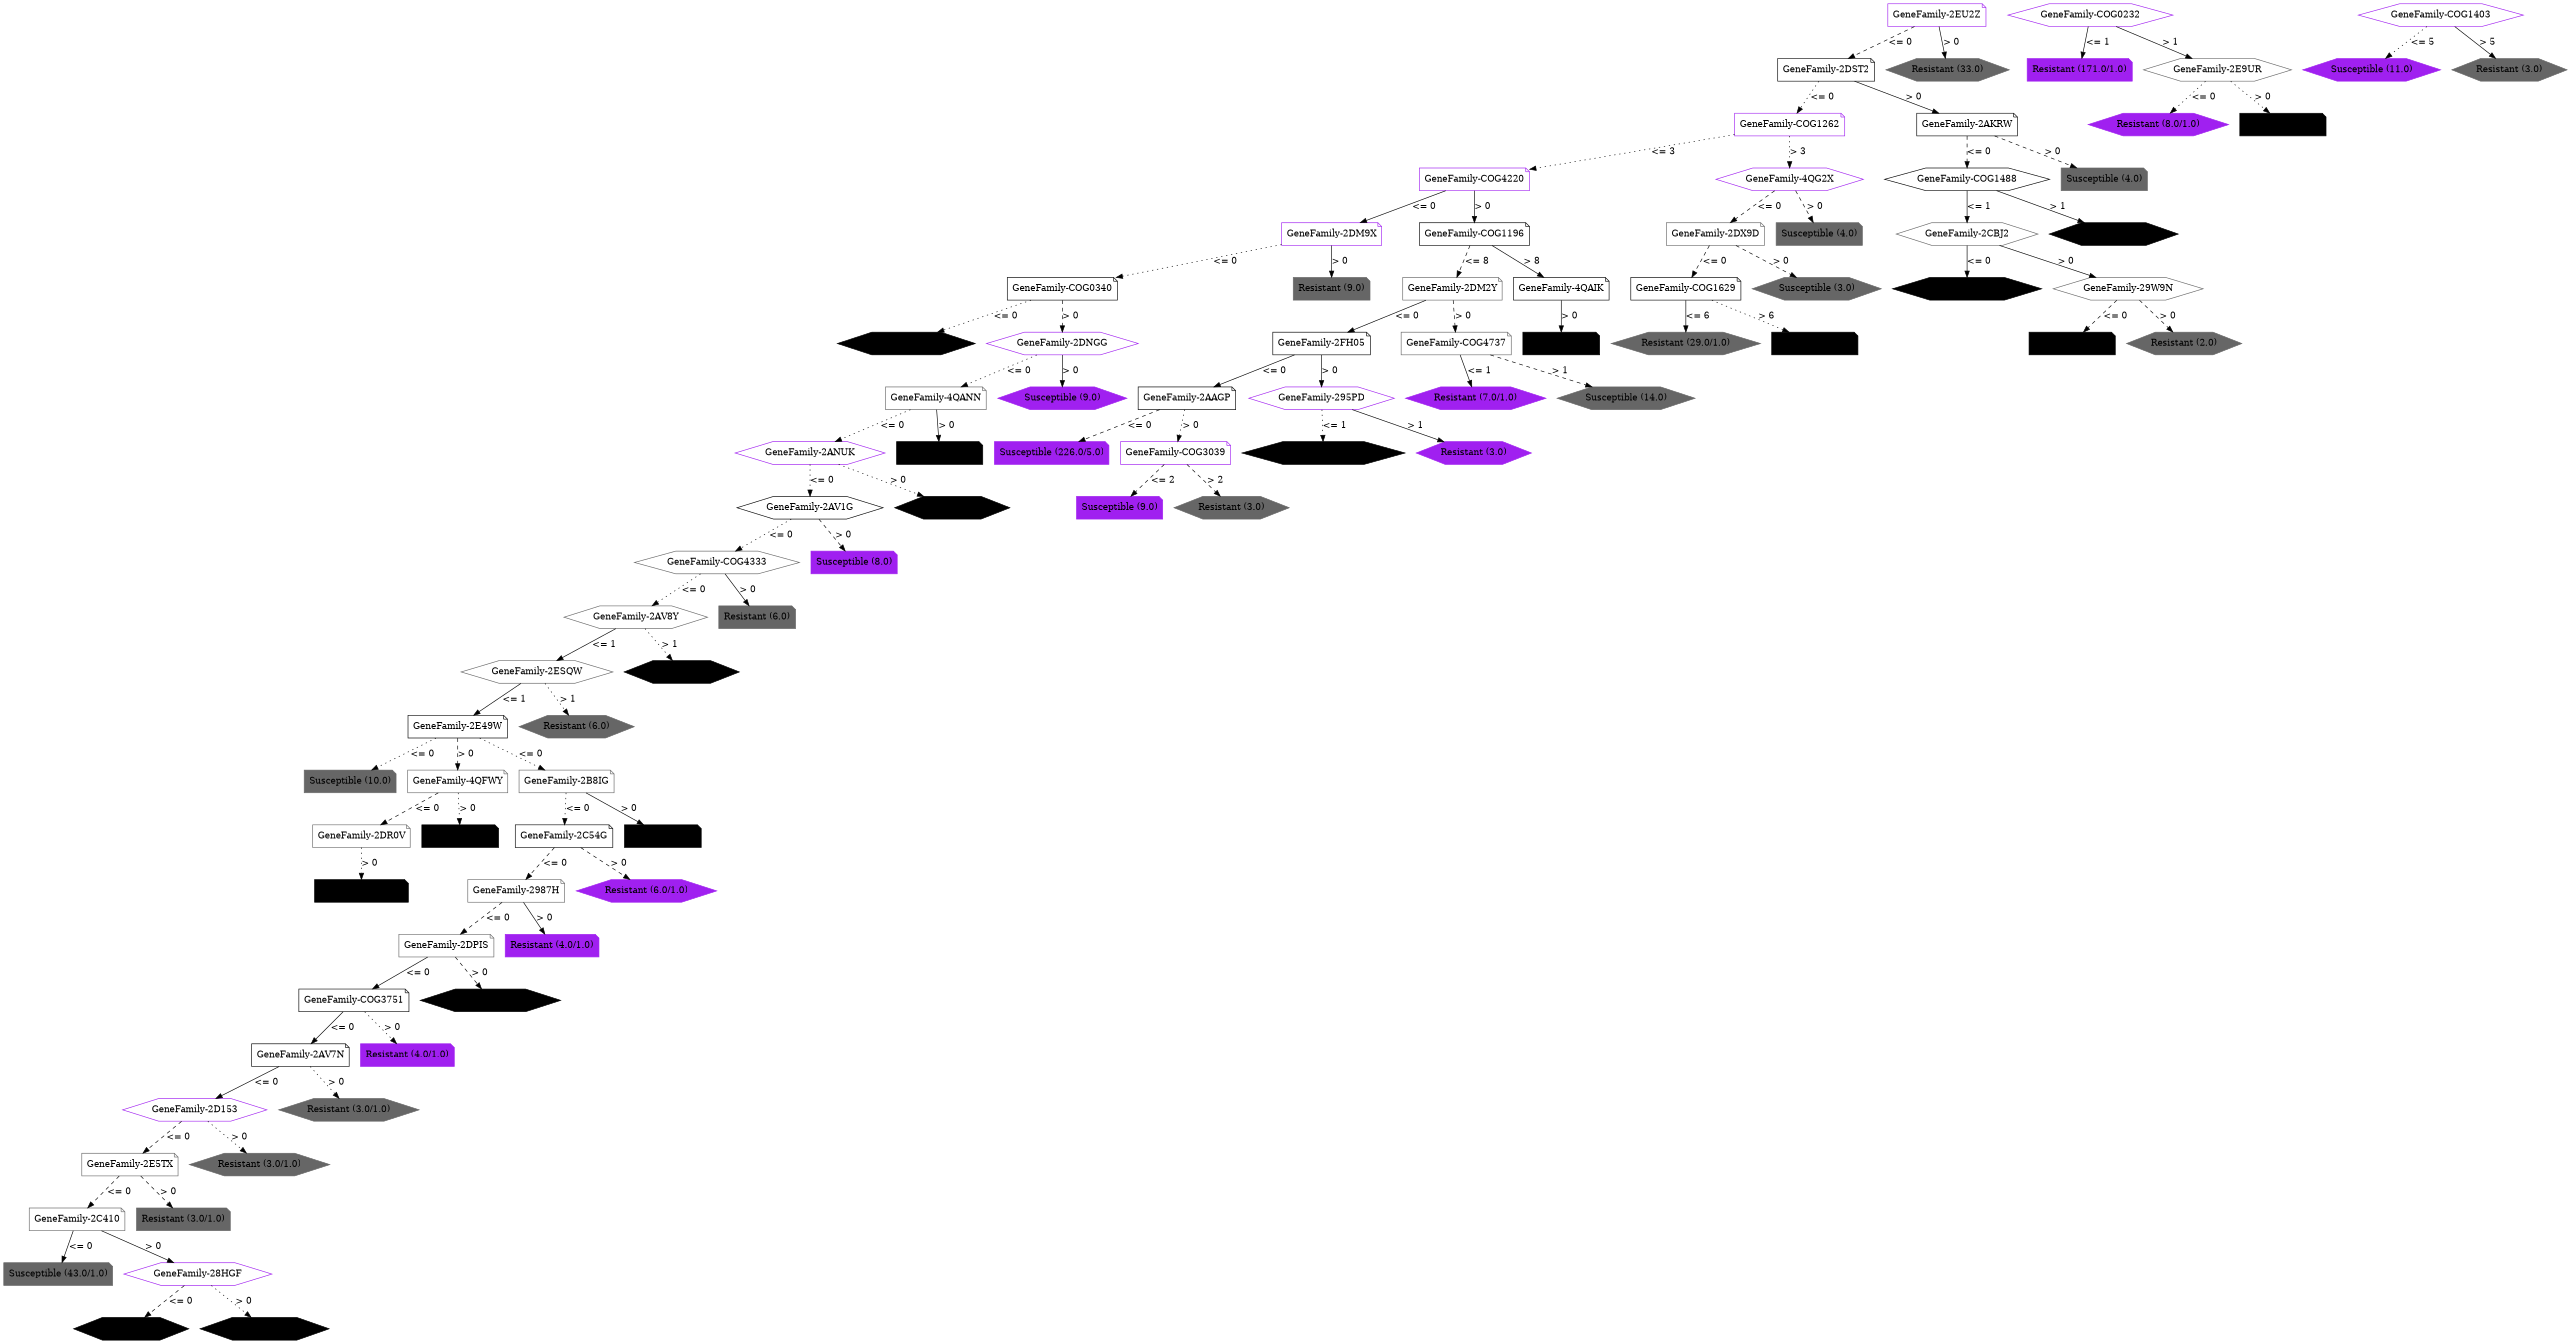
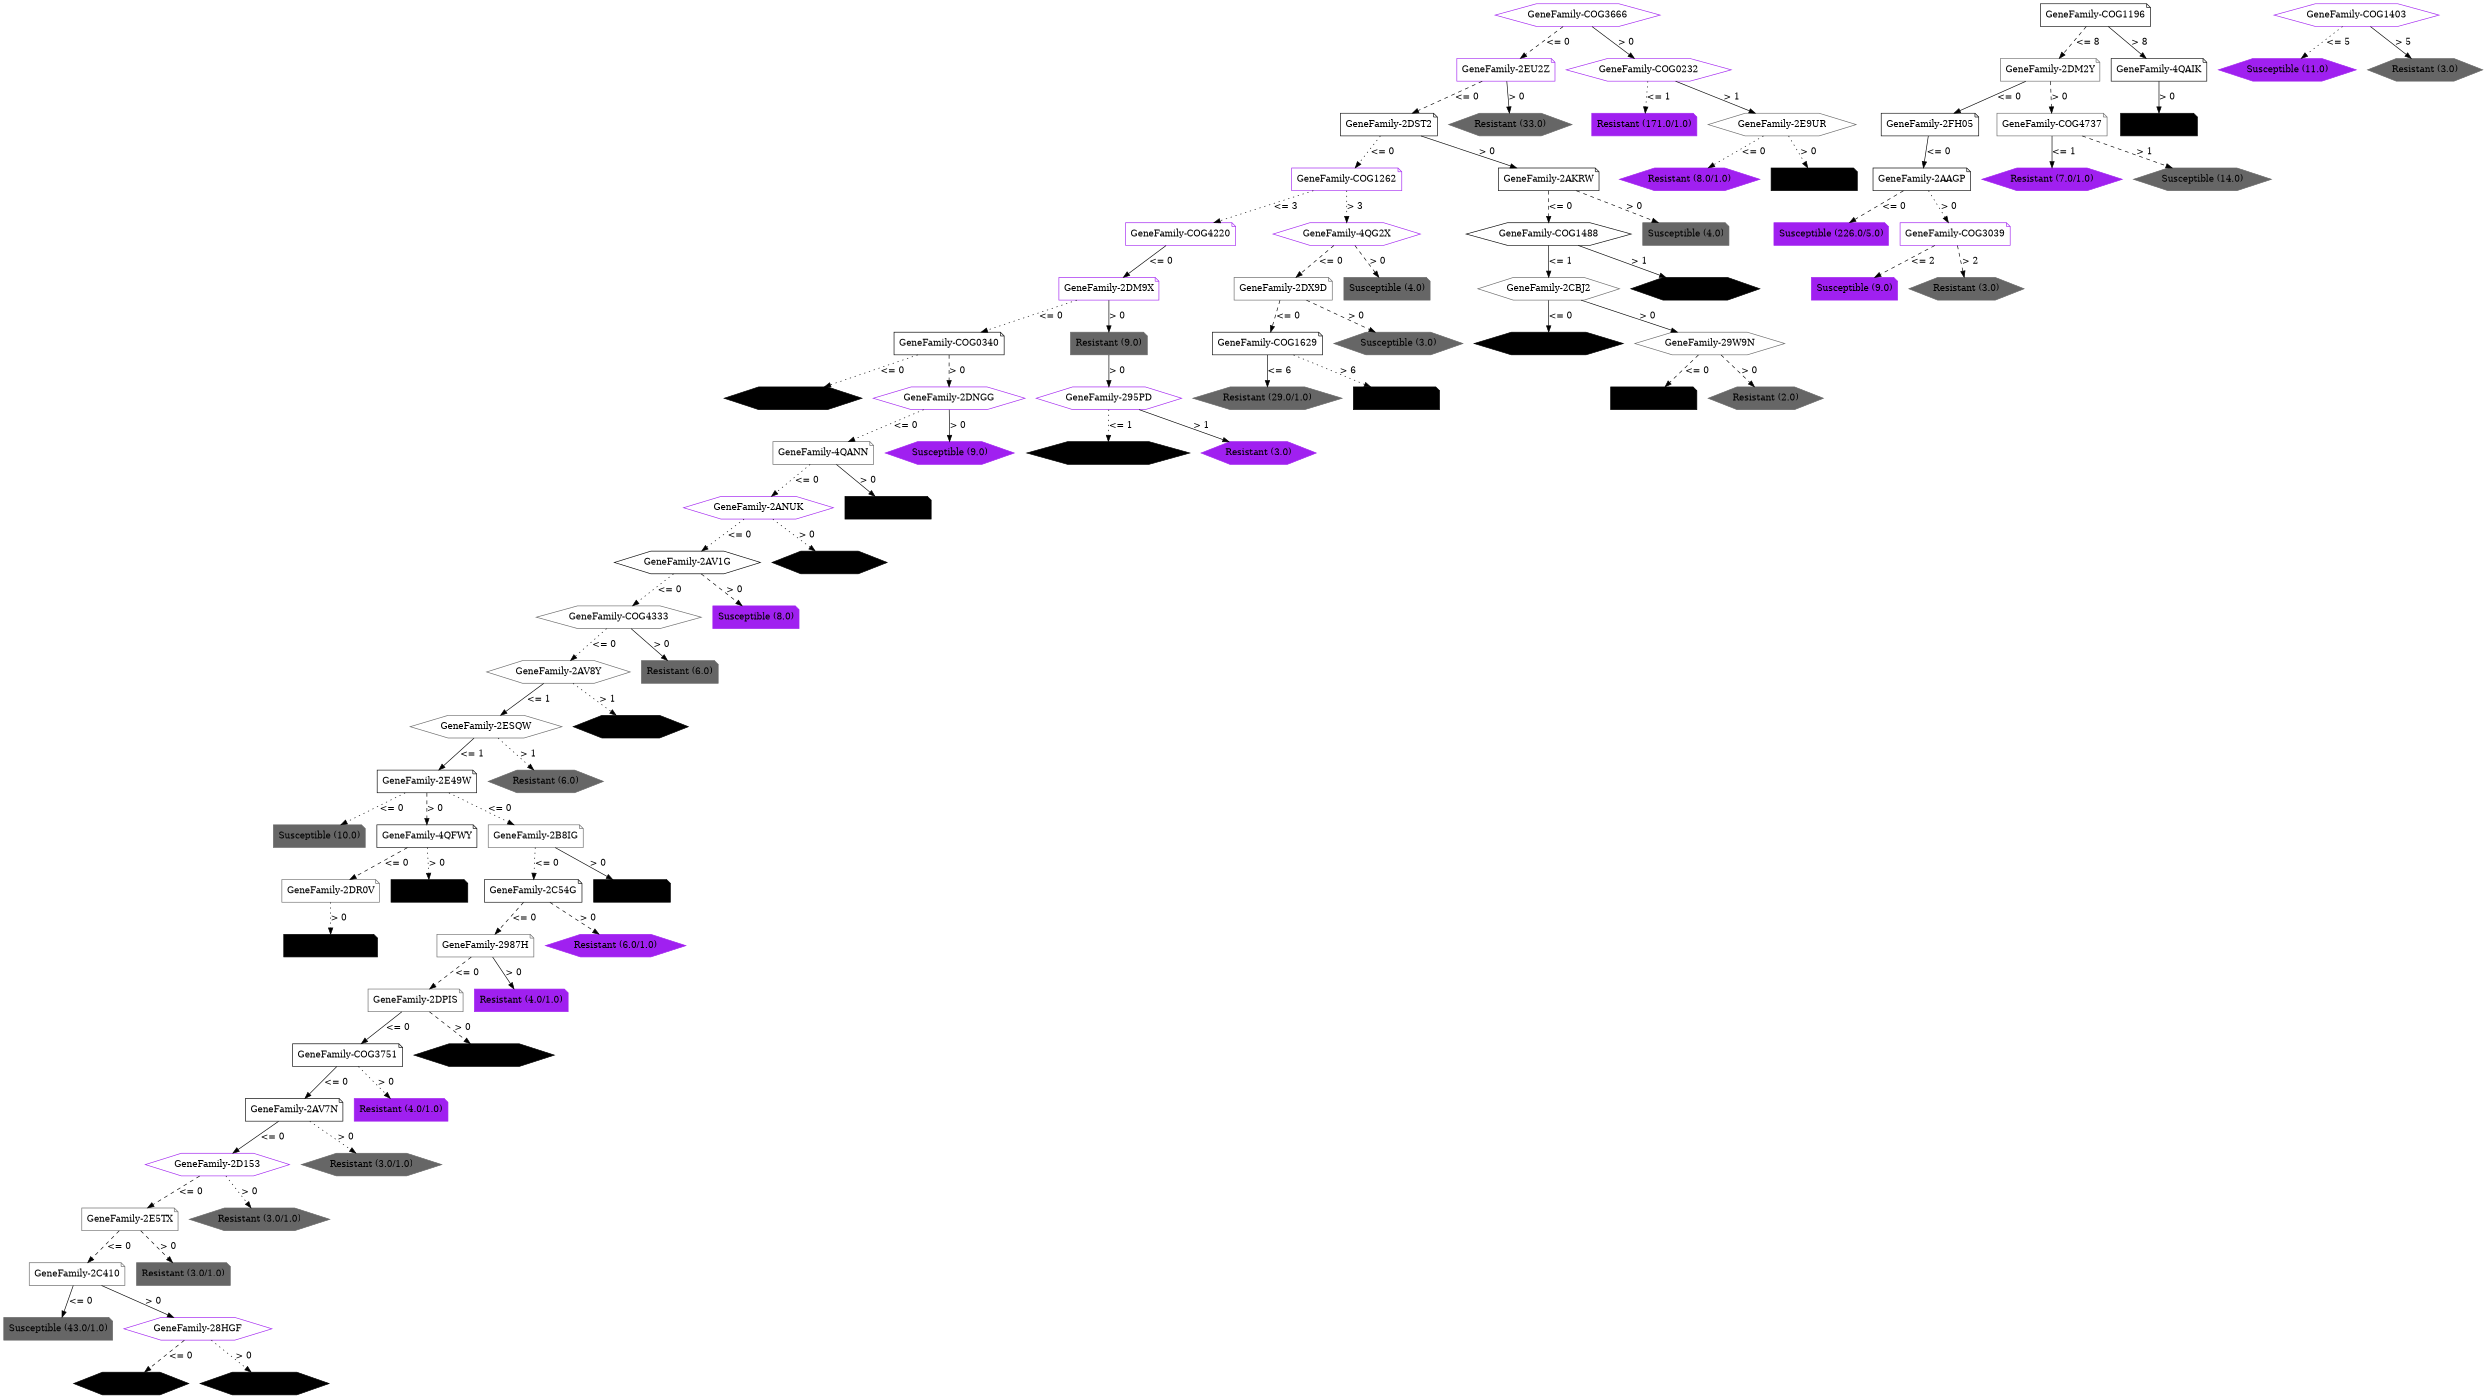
none -> (1578, 15)
(2086, 39) -> (1647, 94)
(1474, 204) -> none
(1322, 368) -> (1109, 368)
(458, 781) -> (427, 836)
